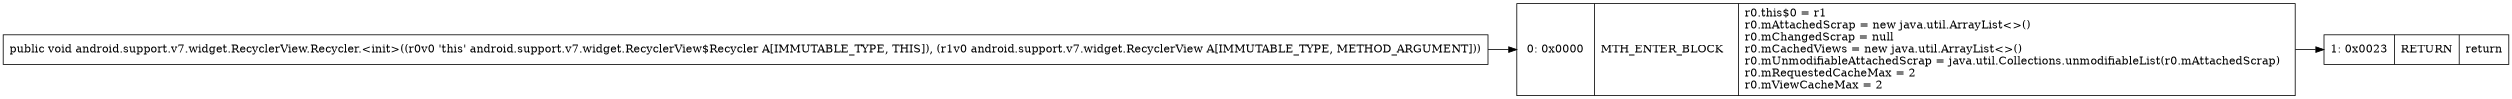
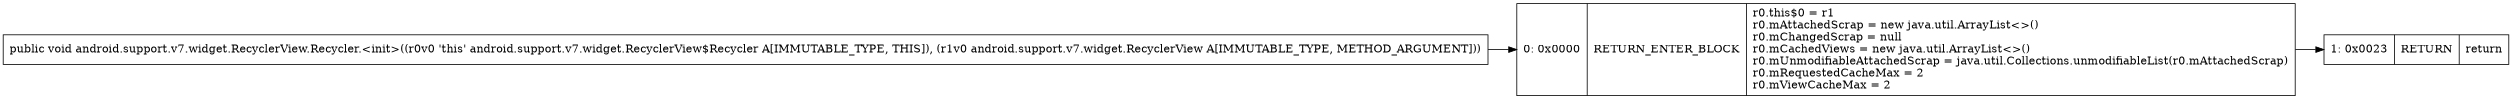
(1662, 49) -> (1667, 49)
